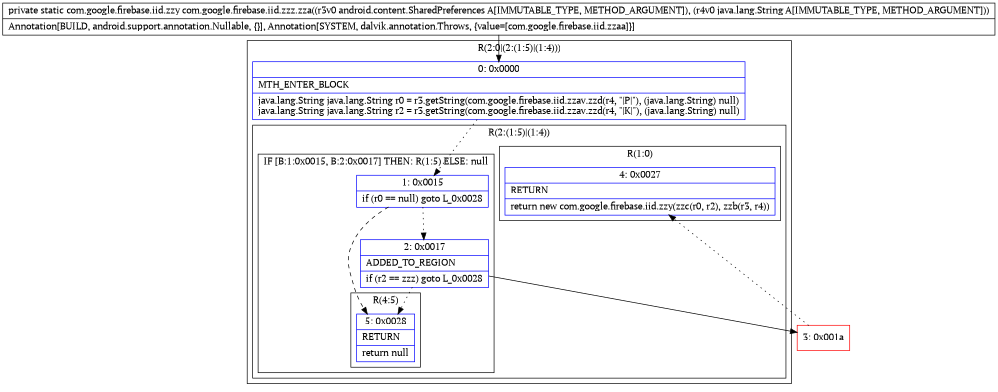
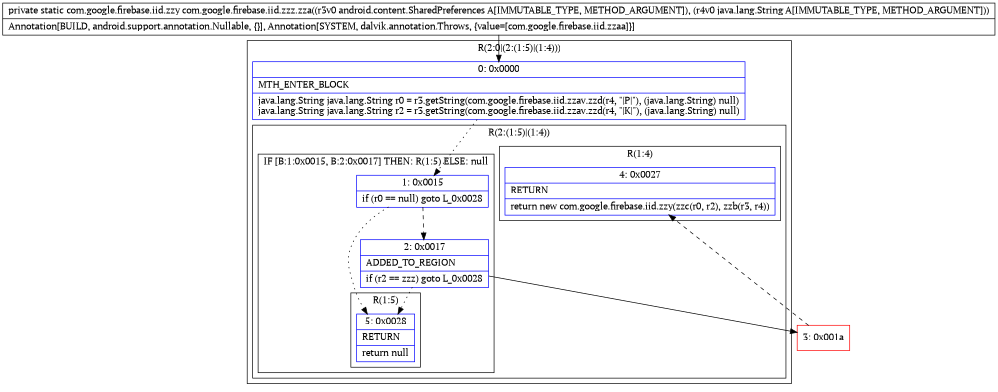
(640, 154) -> (640, 154)
(423, 220) -> (423, 220)
(350, 251) -> (350, 251)
(742, 272) -> (742, 272)
(386, 301) -> (386, 301)
